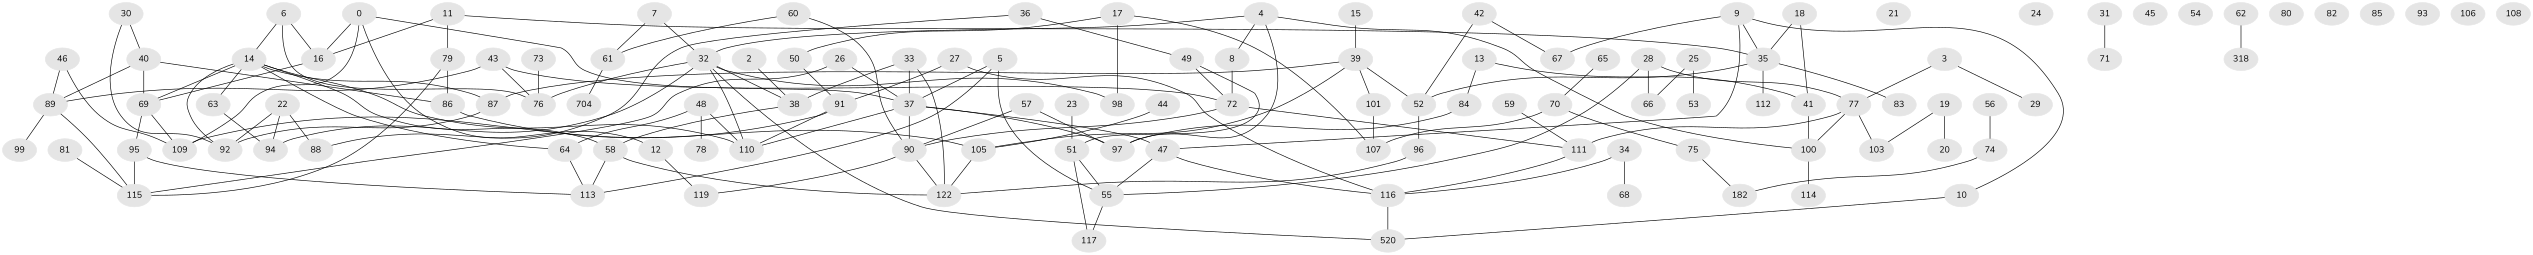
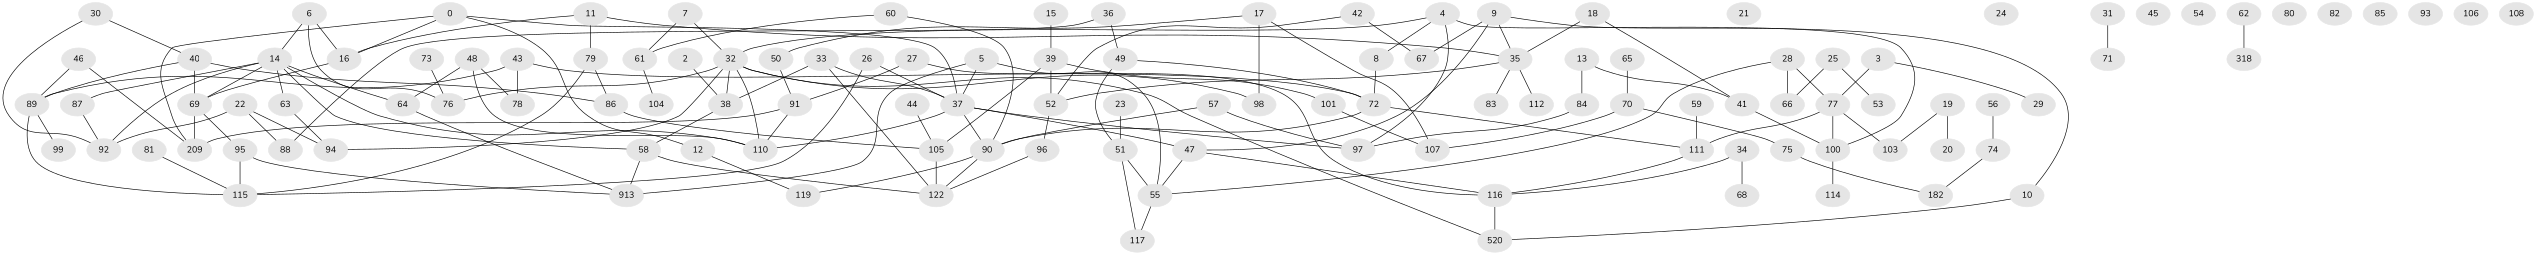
(943, 72) -> none
(516, 82) -> (517, 82)
(584, 105) -> (656, 105)
(180, 150) -> (195, 150)
(588, 195) -> (627, 195)
